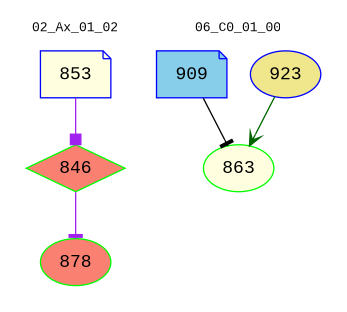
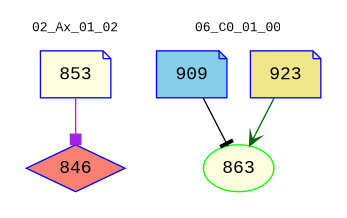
(286, 74) -> (286, 74)
(76, 168) -> (76, 168)
(76, 262) -> none
